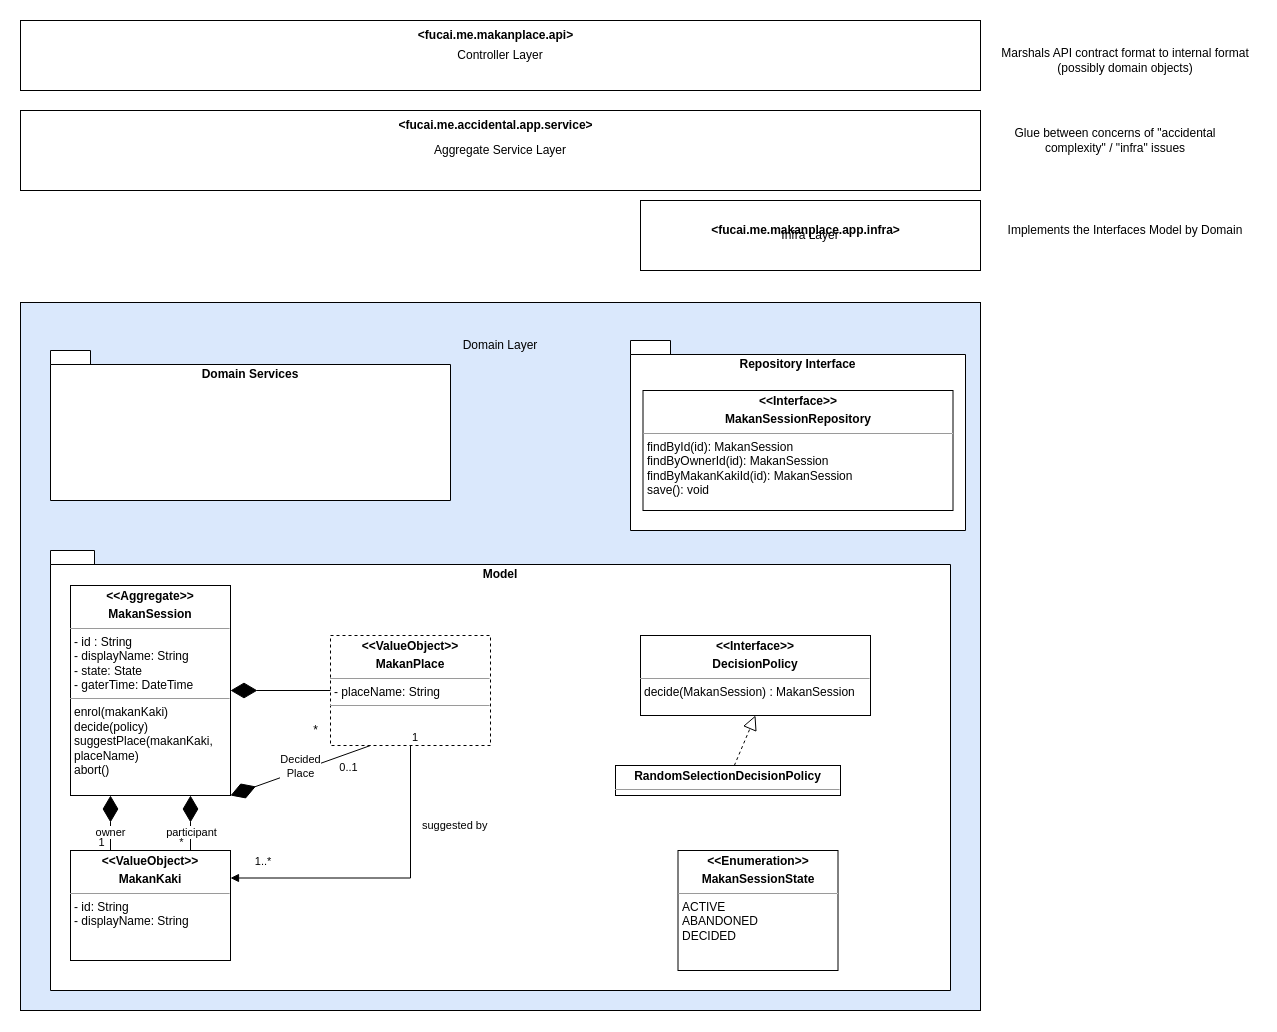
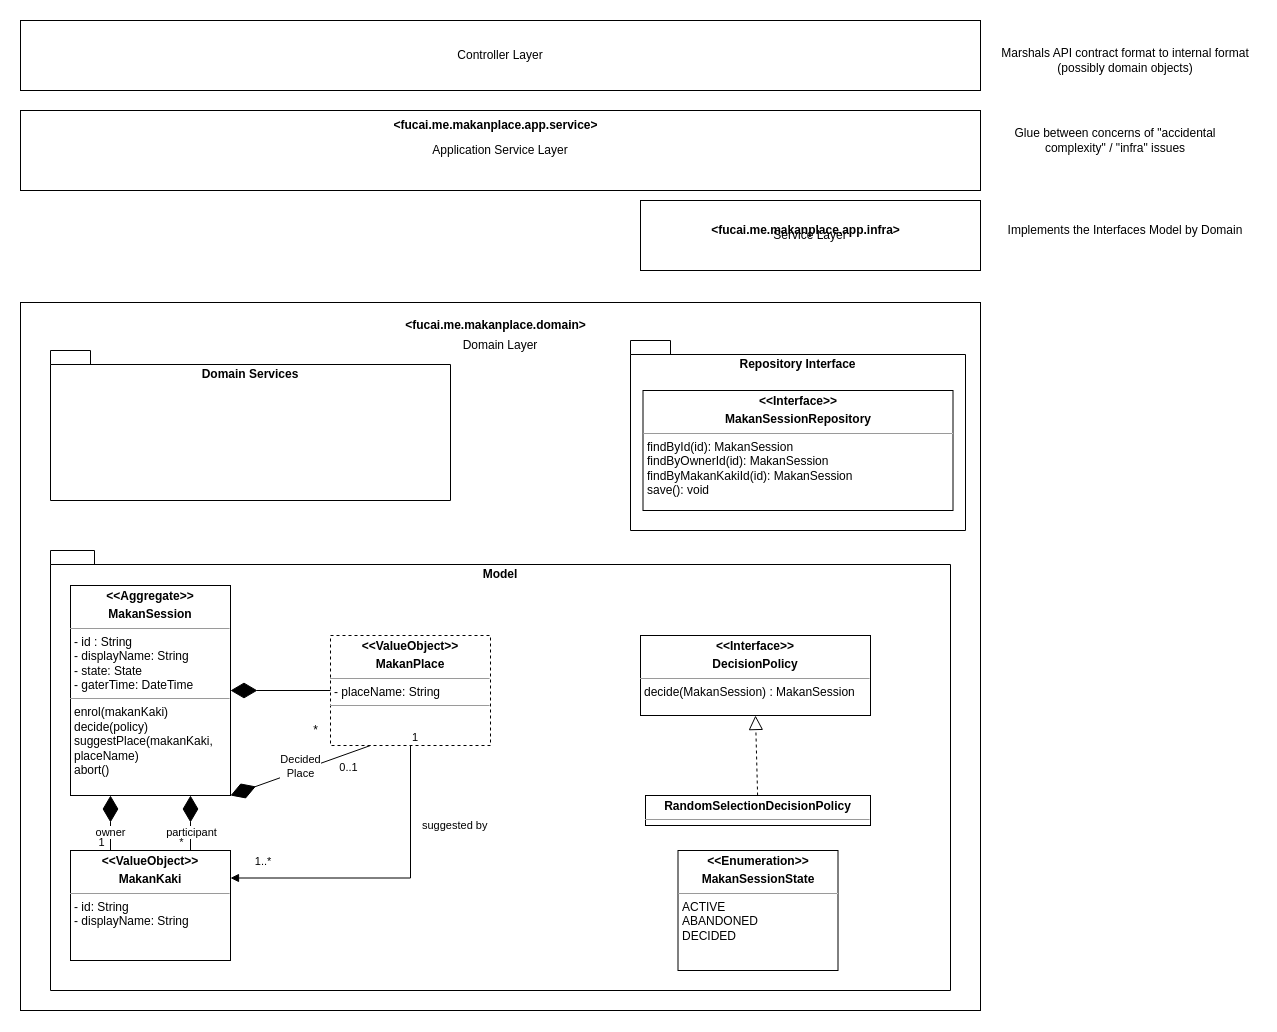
(496, 36) -> none
(496, 126) -> (496, 126)
(501, 151) -> (501, 151)
(811, 236) -> (811, 236)
(501, 317) -> (501, 317)
none -> (496, 326)
(728, 781) -> (758, 811)
